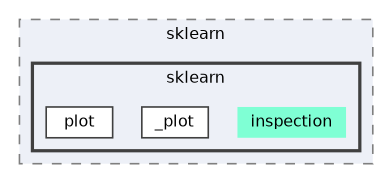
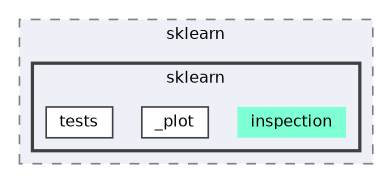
(79, 122) -> (79, 122)
